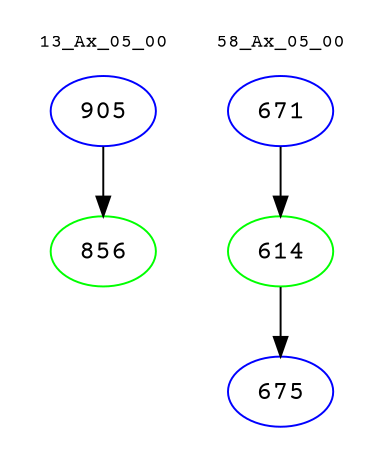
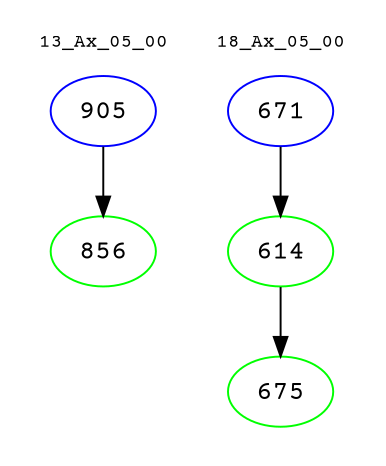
(282, 42) -> (282, 42)
(281, 392) -> (281, 392)
